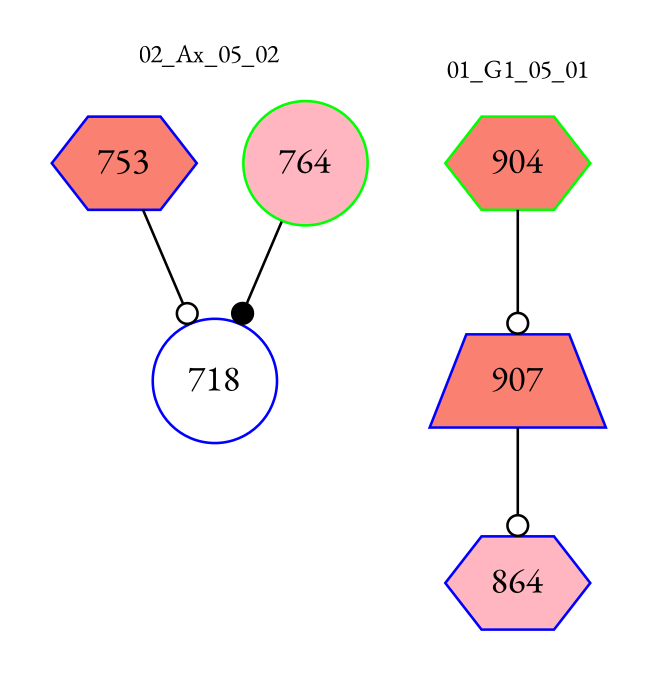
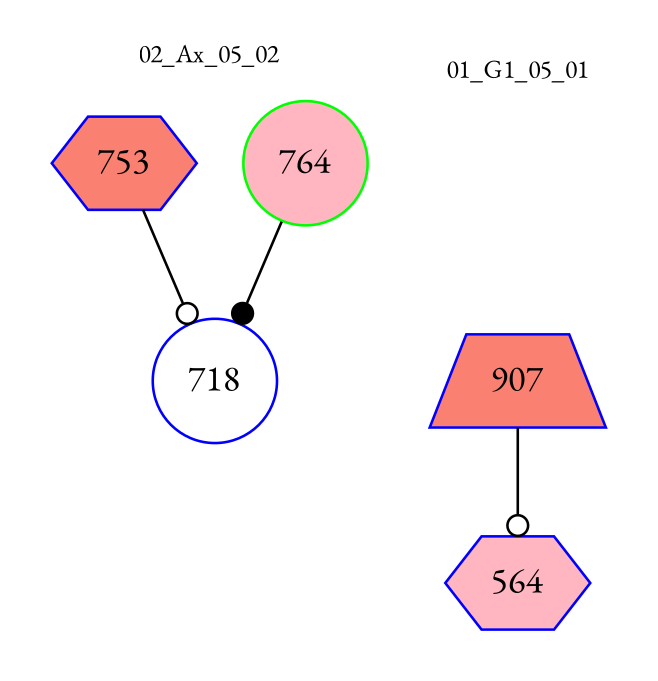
(518, 163) -> none
(518, 583) -> (518, 583)
